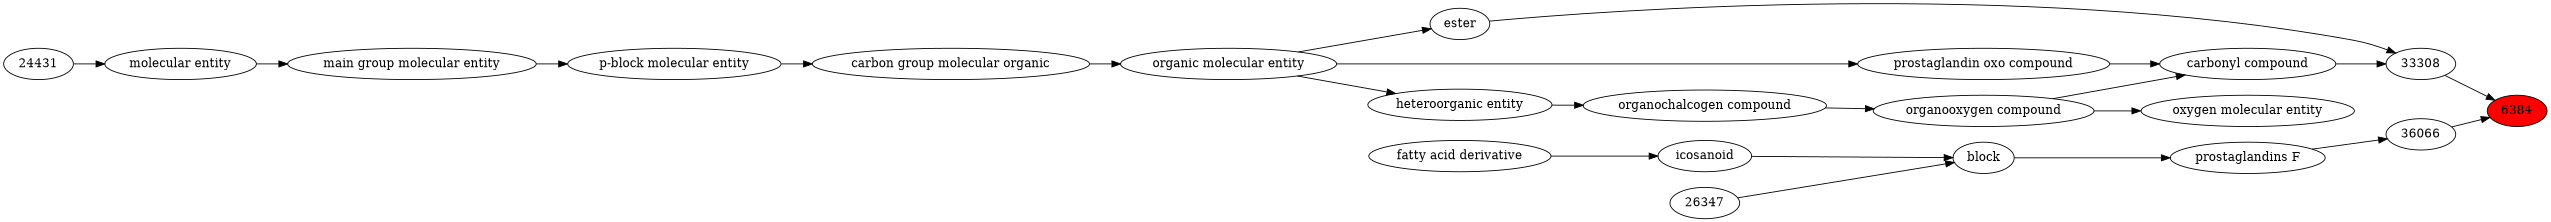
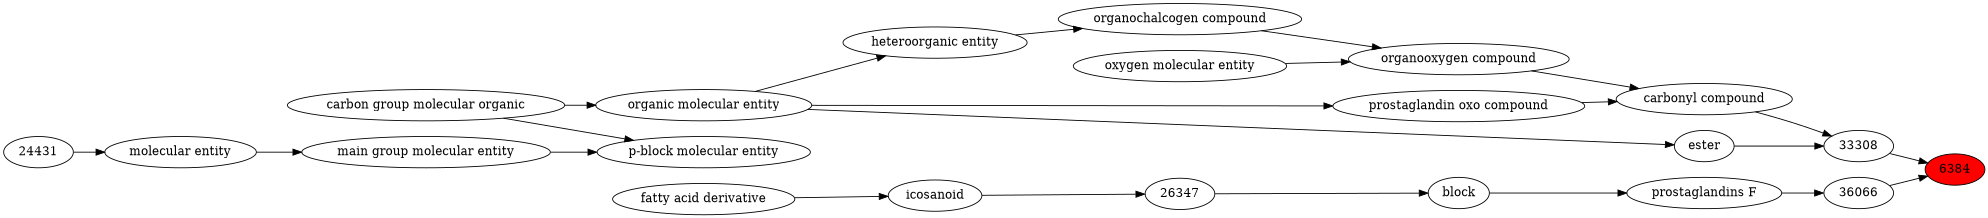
(792, 64) -> (564, 129)
(2113, 111) -> (1313, 63)
(1848, 157) -> (1059, 195)
